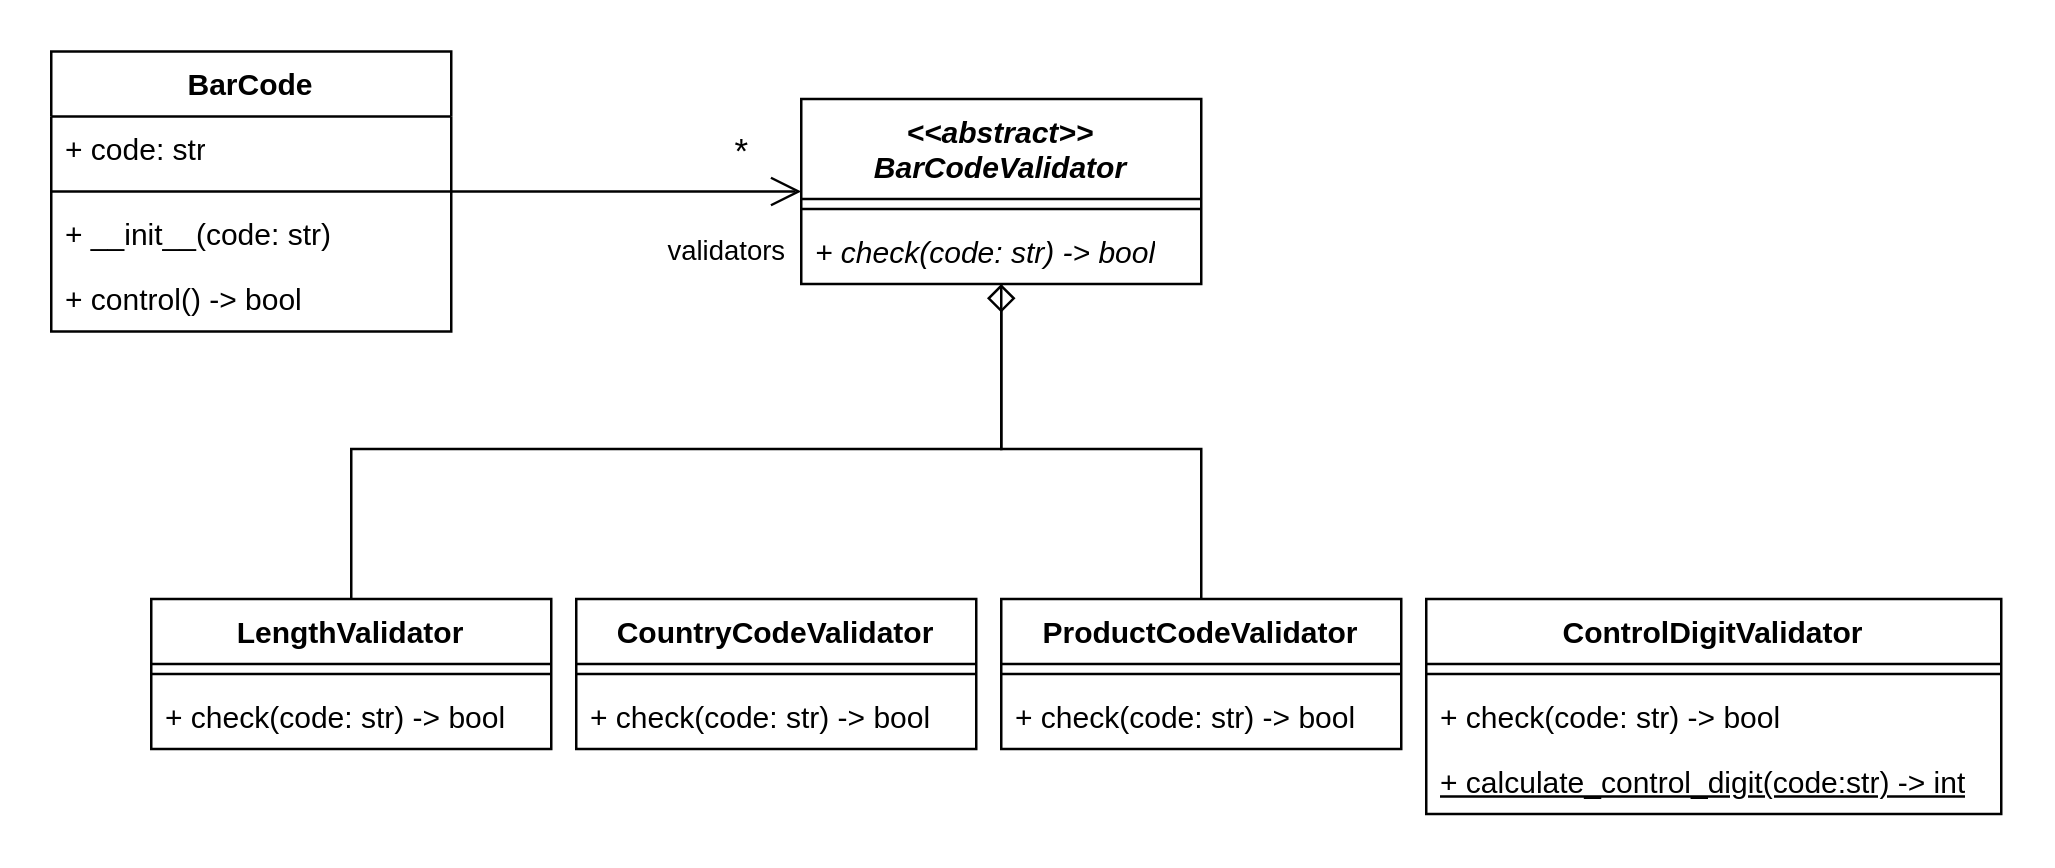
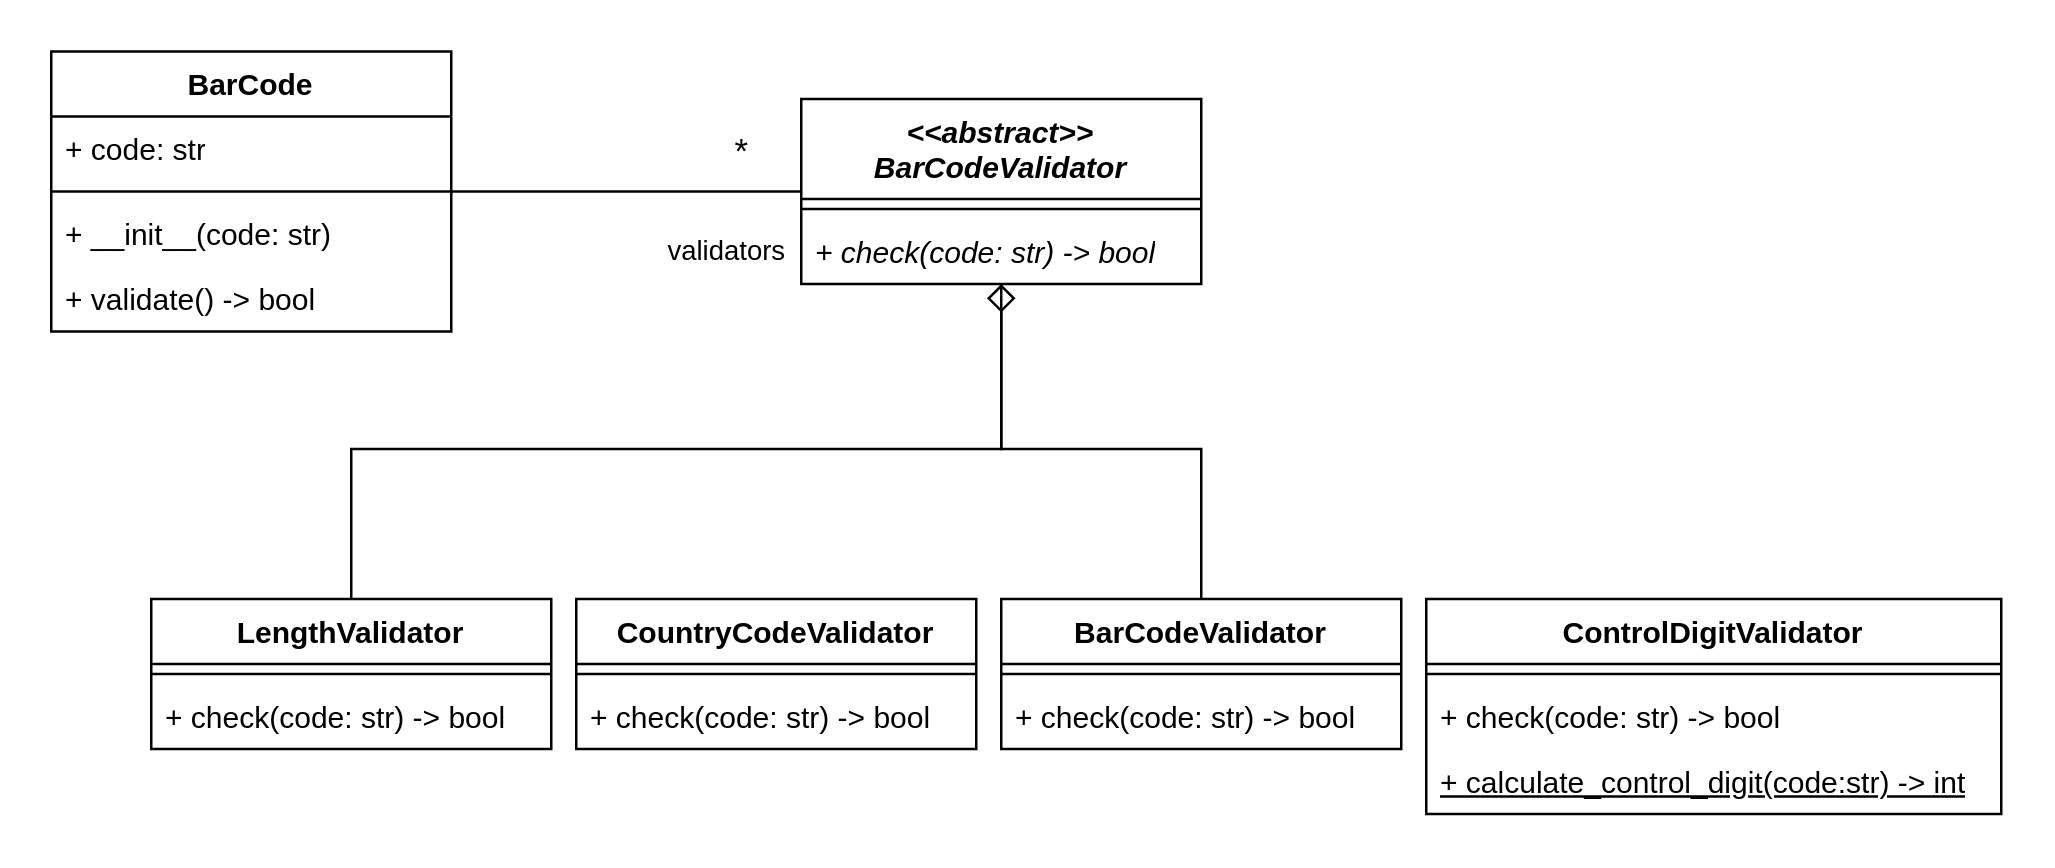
(793, 191) -> (794, 191)
(206, 302) -> (211, 302)
(1201, 634) -> (1201, 634)
